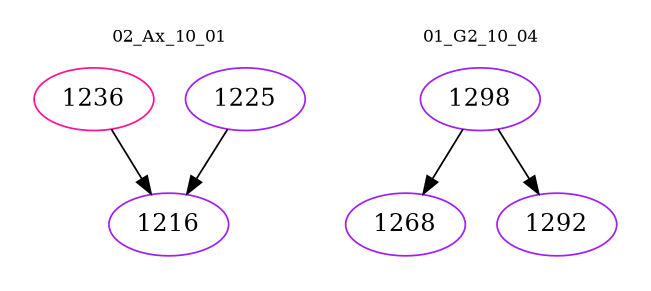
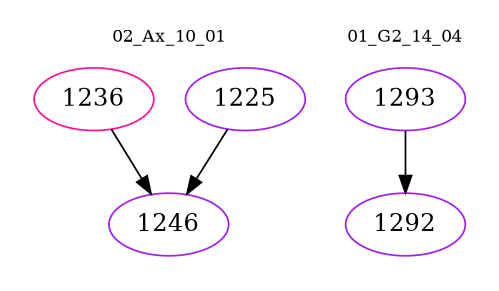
(481, 37) -> (405, 37)
(480, 99) -> (405, 99)
(169, 224) -> (169, 224)
(405, 224) -> none
